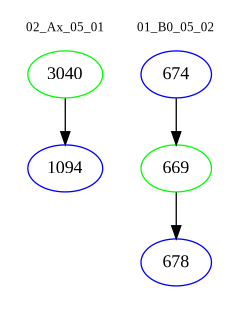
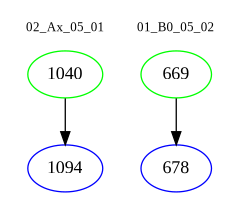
(65, 74) -> (65, 74)
(176, 74) -> none
